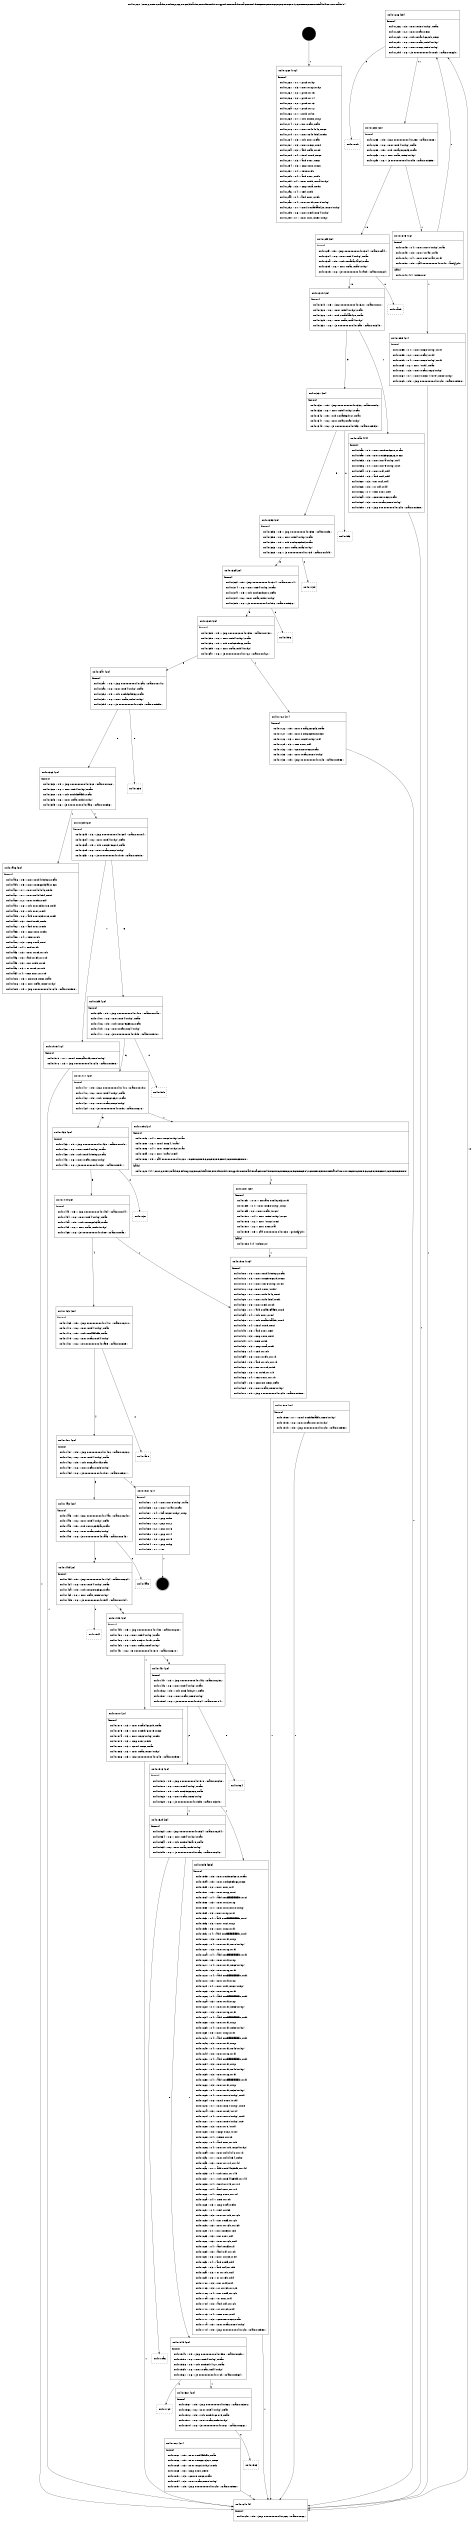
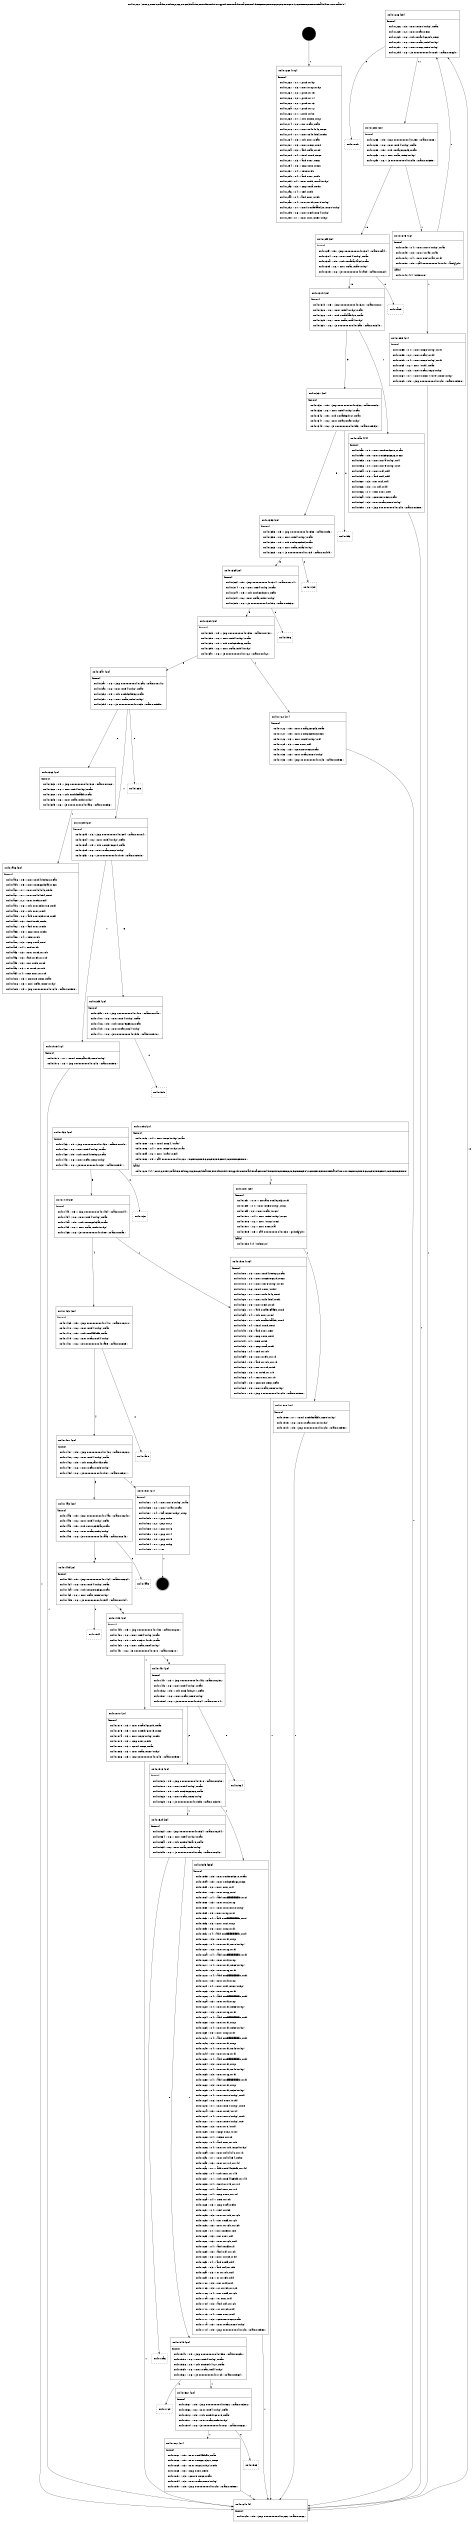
(93, 813) -> (123, 763)
(110, 1092) -> none
(270, 1252) -> (320, 1323)
none -> (208, 2434)
